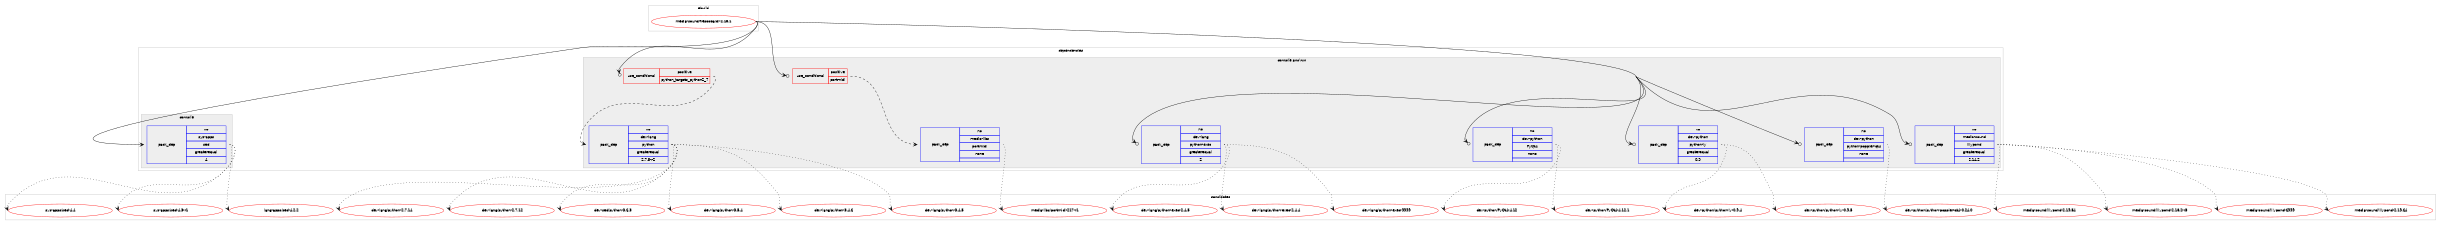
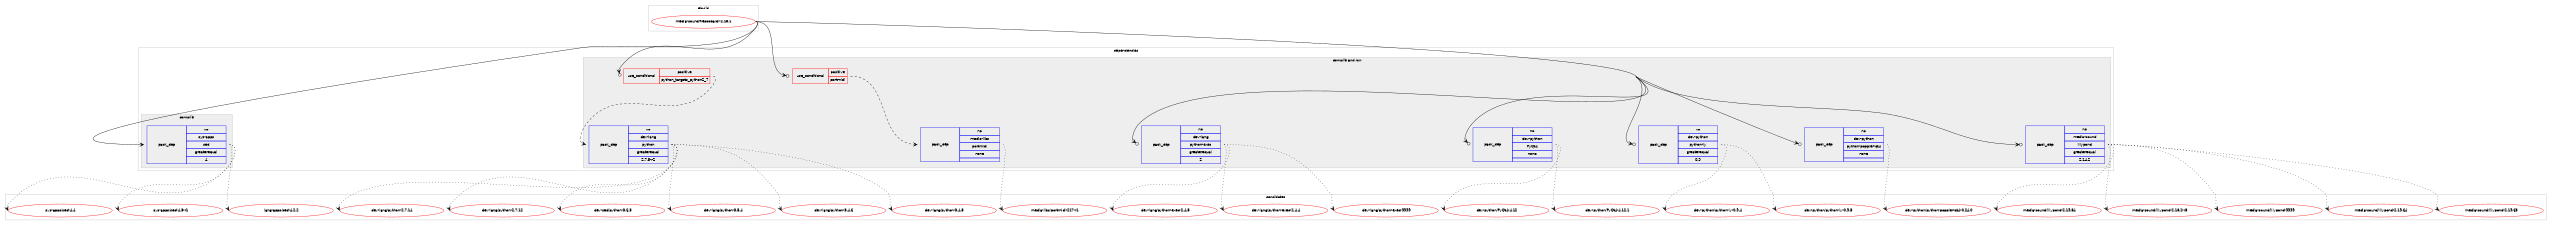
(2270, 211) -> (2270, 211)
none -> (2491, 211)
